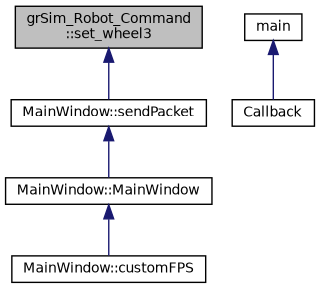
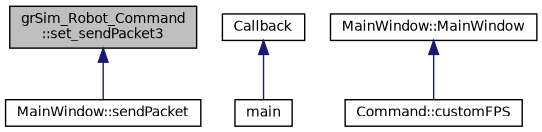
(109, 27) -> (103, 27)
(273, 77) -> (264, 77)
(109, 159) -> none
(109, 269) -> (434, 113)
